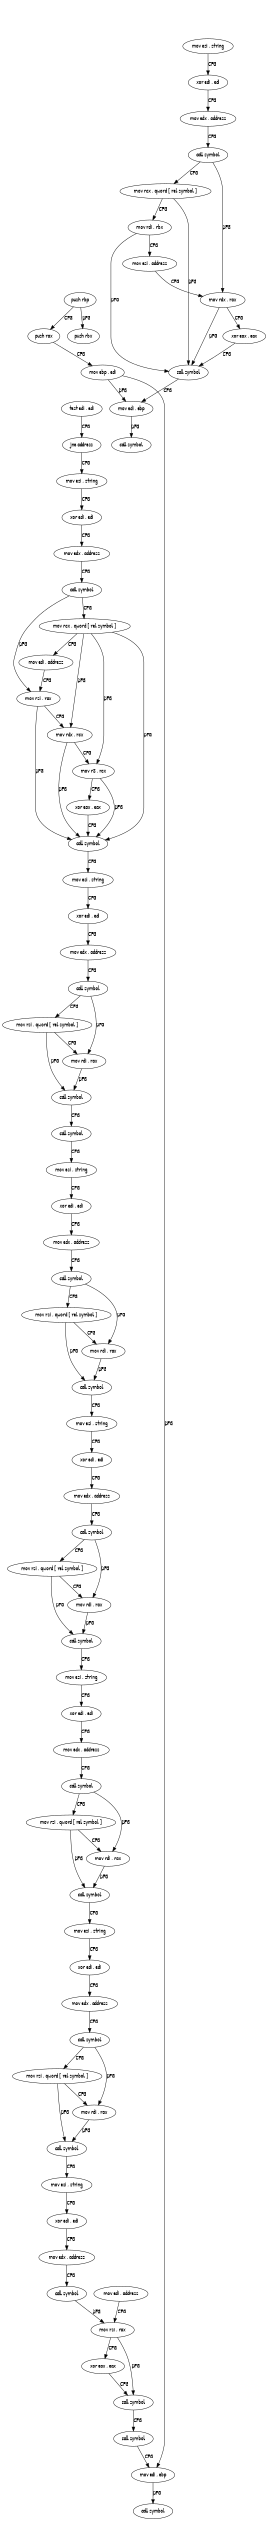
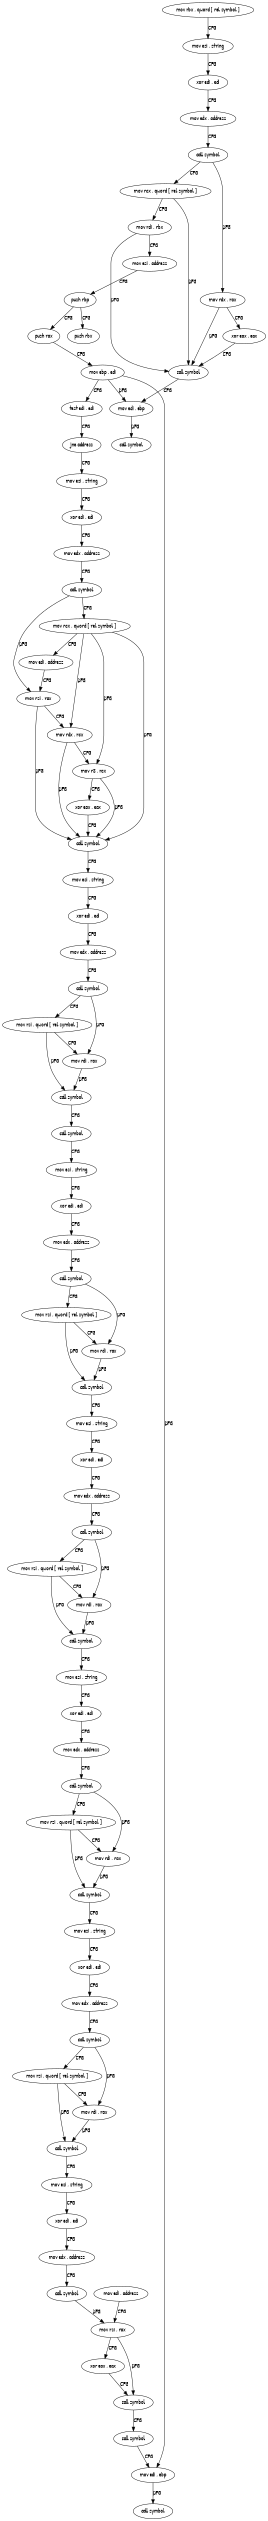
none -> (208, 10)
(175, 287) -> (116, 281)
(86, 318) -> (86, 318)
none -> (93, 389)
